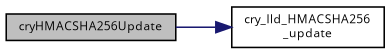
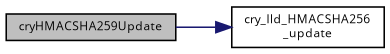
(91, 27) -> (91, 27)
